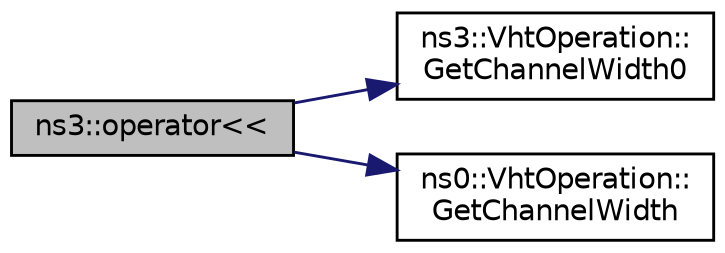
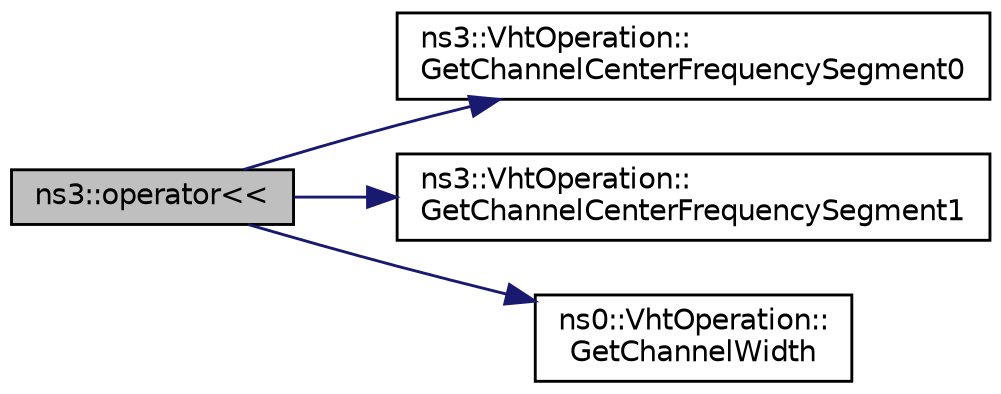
(555, 56) -> (694, 56)
none -> (694, 197)
